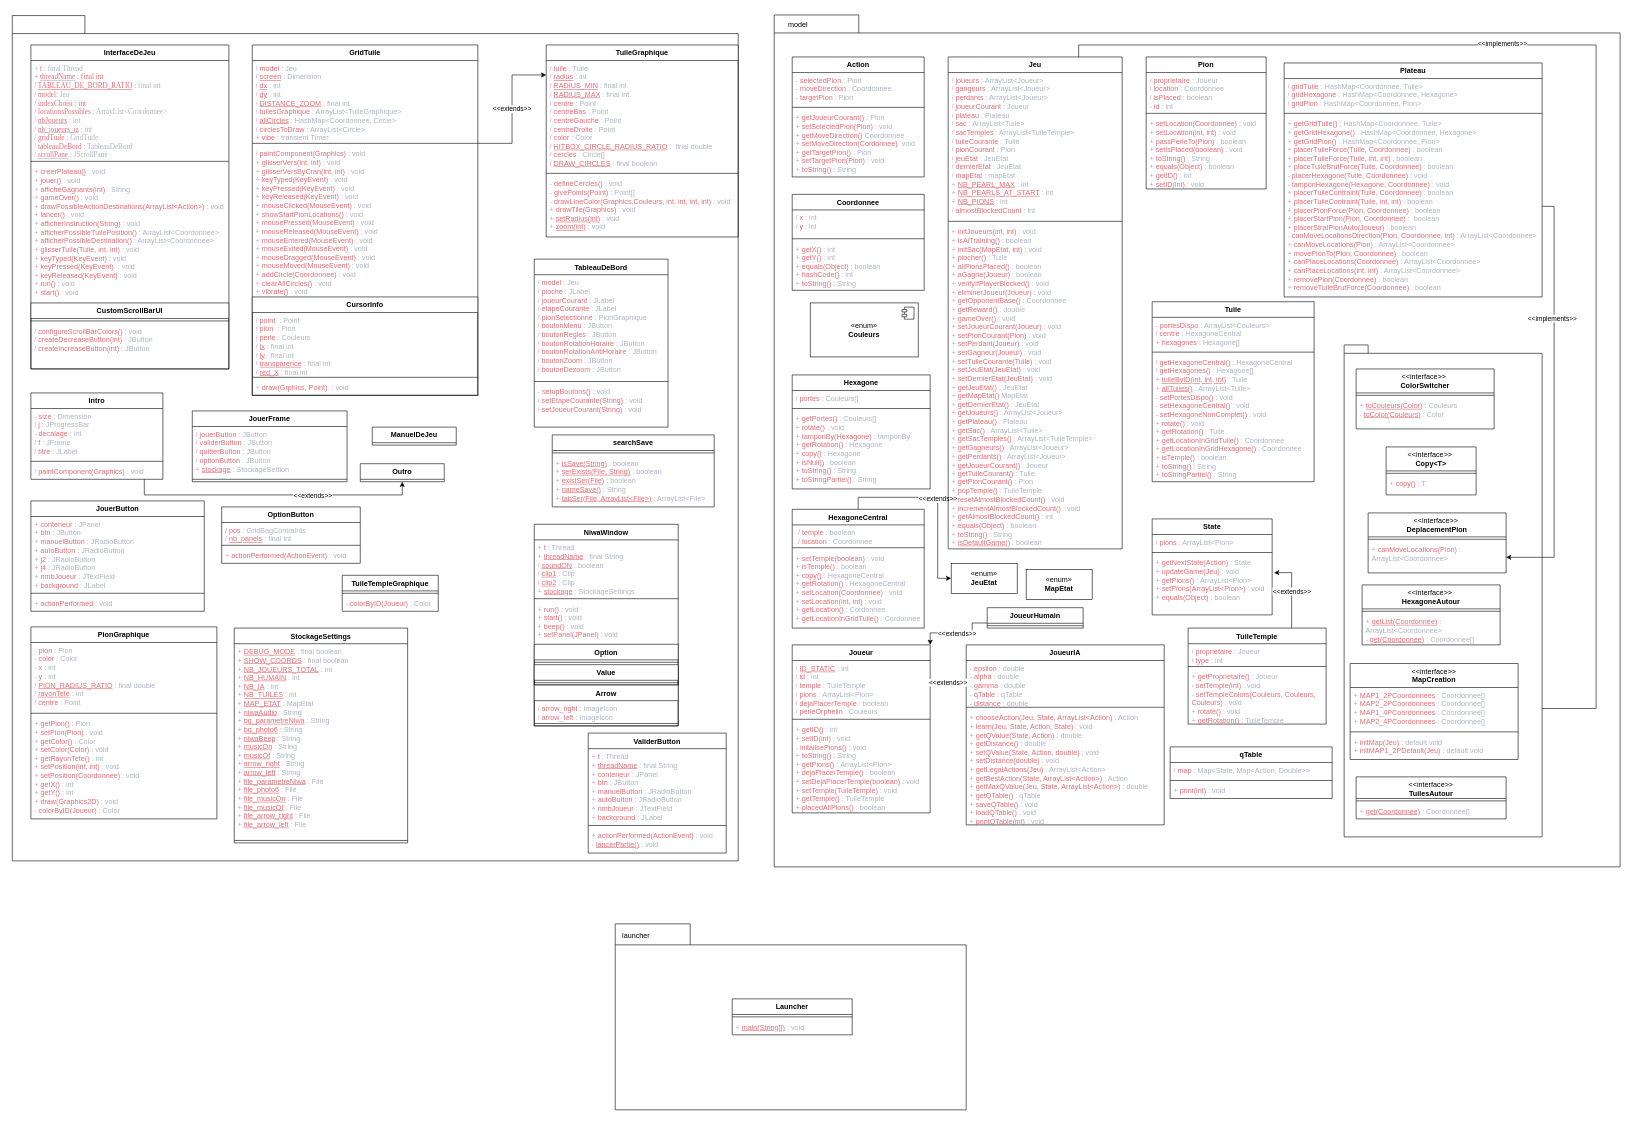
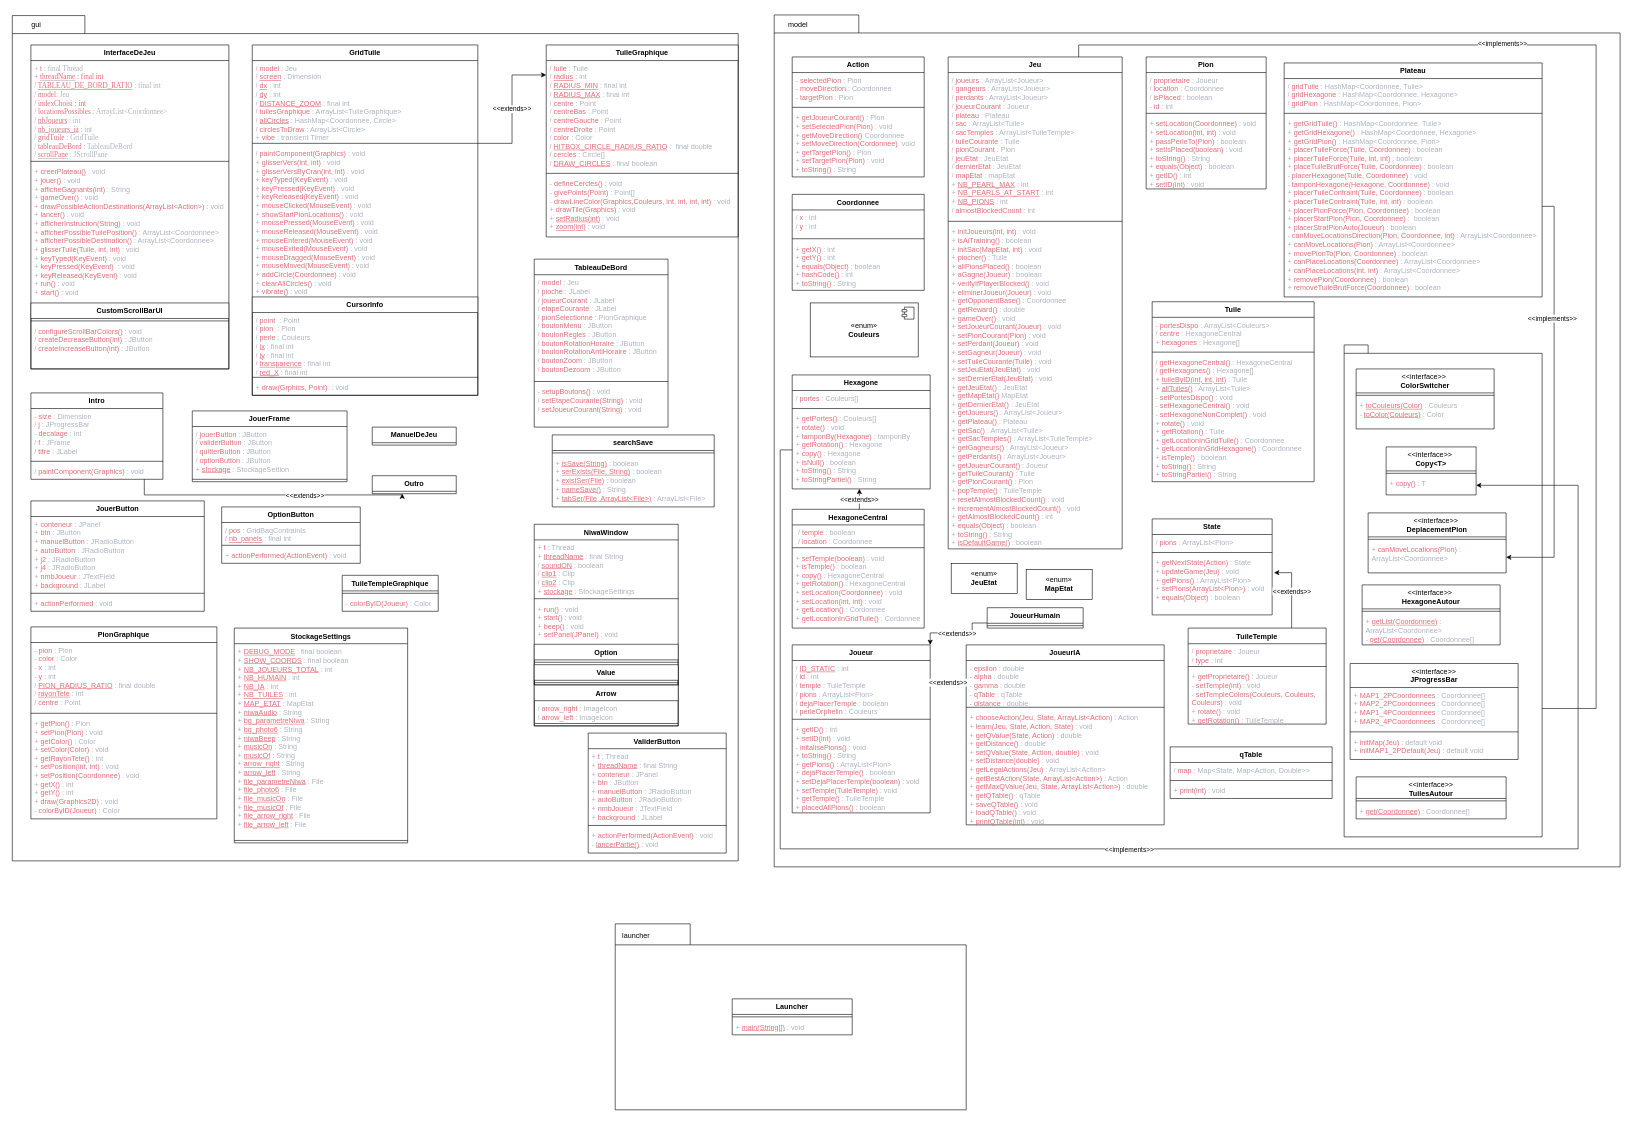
none -> (36, 24)
(402, 473) -> (414, 485)
(862, 497) -> (860, 502)
(1434, 676) -> (1434, 676)
none -> (1129, 849)
